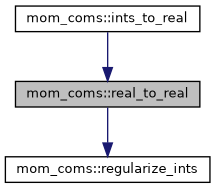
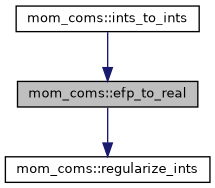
(108, 19) -> (108, 19)
(108, 94) -> (108, 94)
